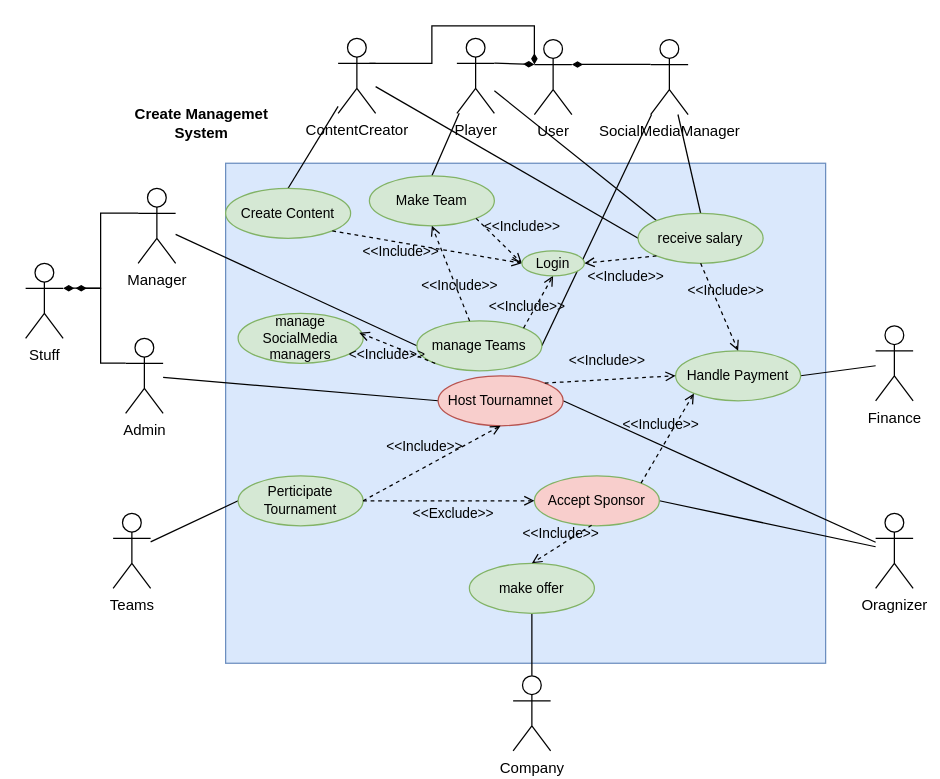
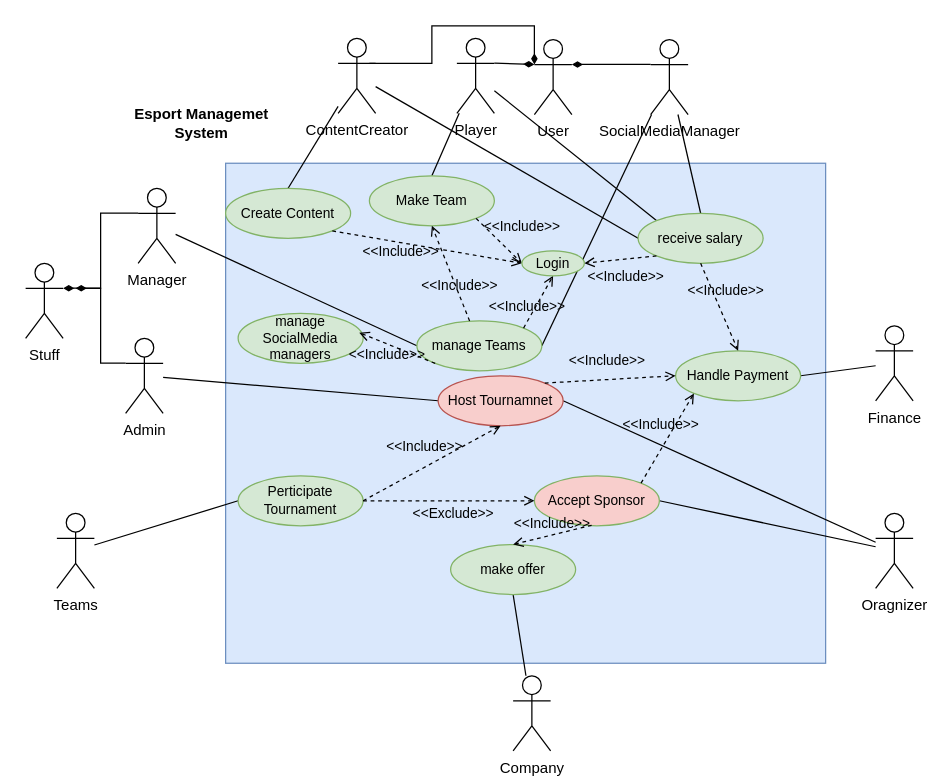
(202, 123) -> (202, 123)
(132, 551) -> (76, 551)
(532, 588) -> (513, 569)
